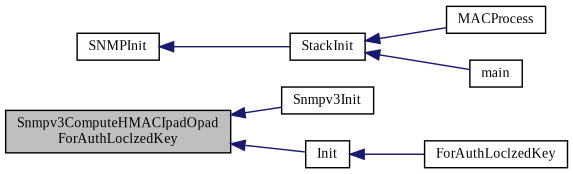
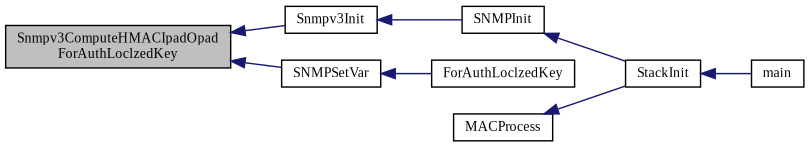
none -> (427, 20)
(413, 33) -> (592, 98)
(328, 154) -> (331, 74)
